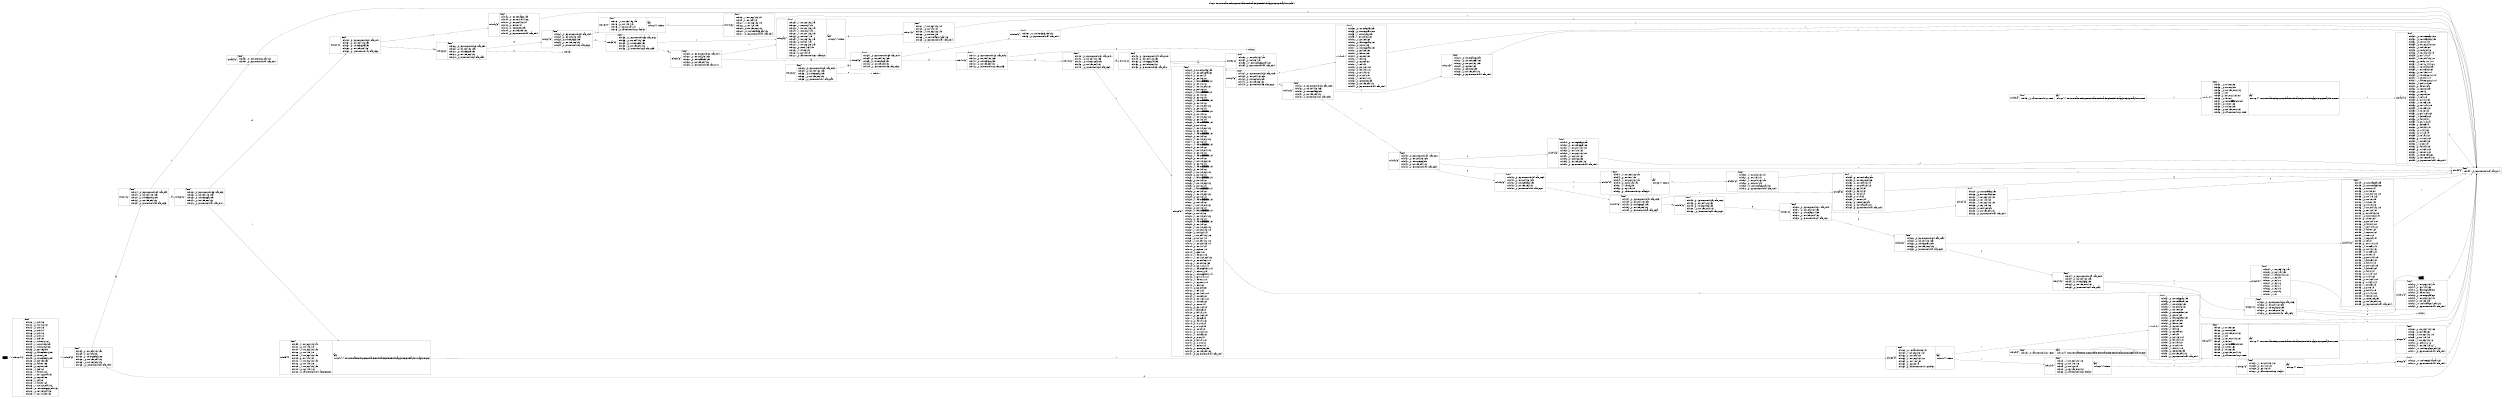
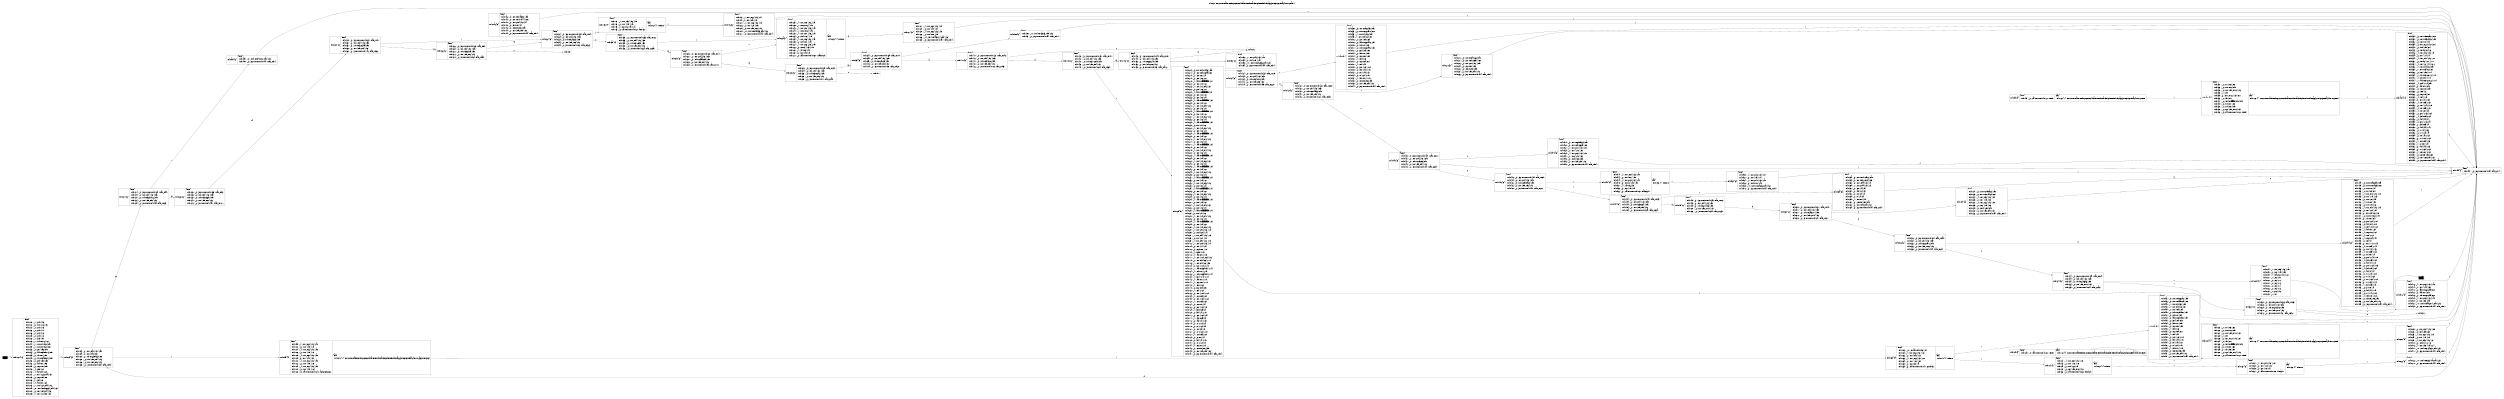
(434, 35) -> (460, 41)
(786, 61) -> (753, 68)
(1199, 65) -> (1208, 54)
(273, 273) -> (196, 358)
